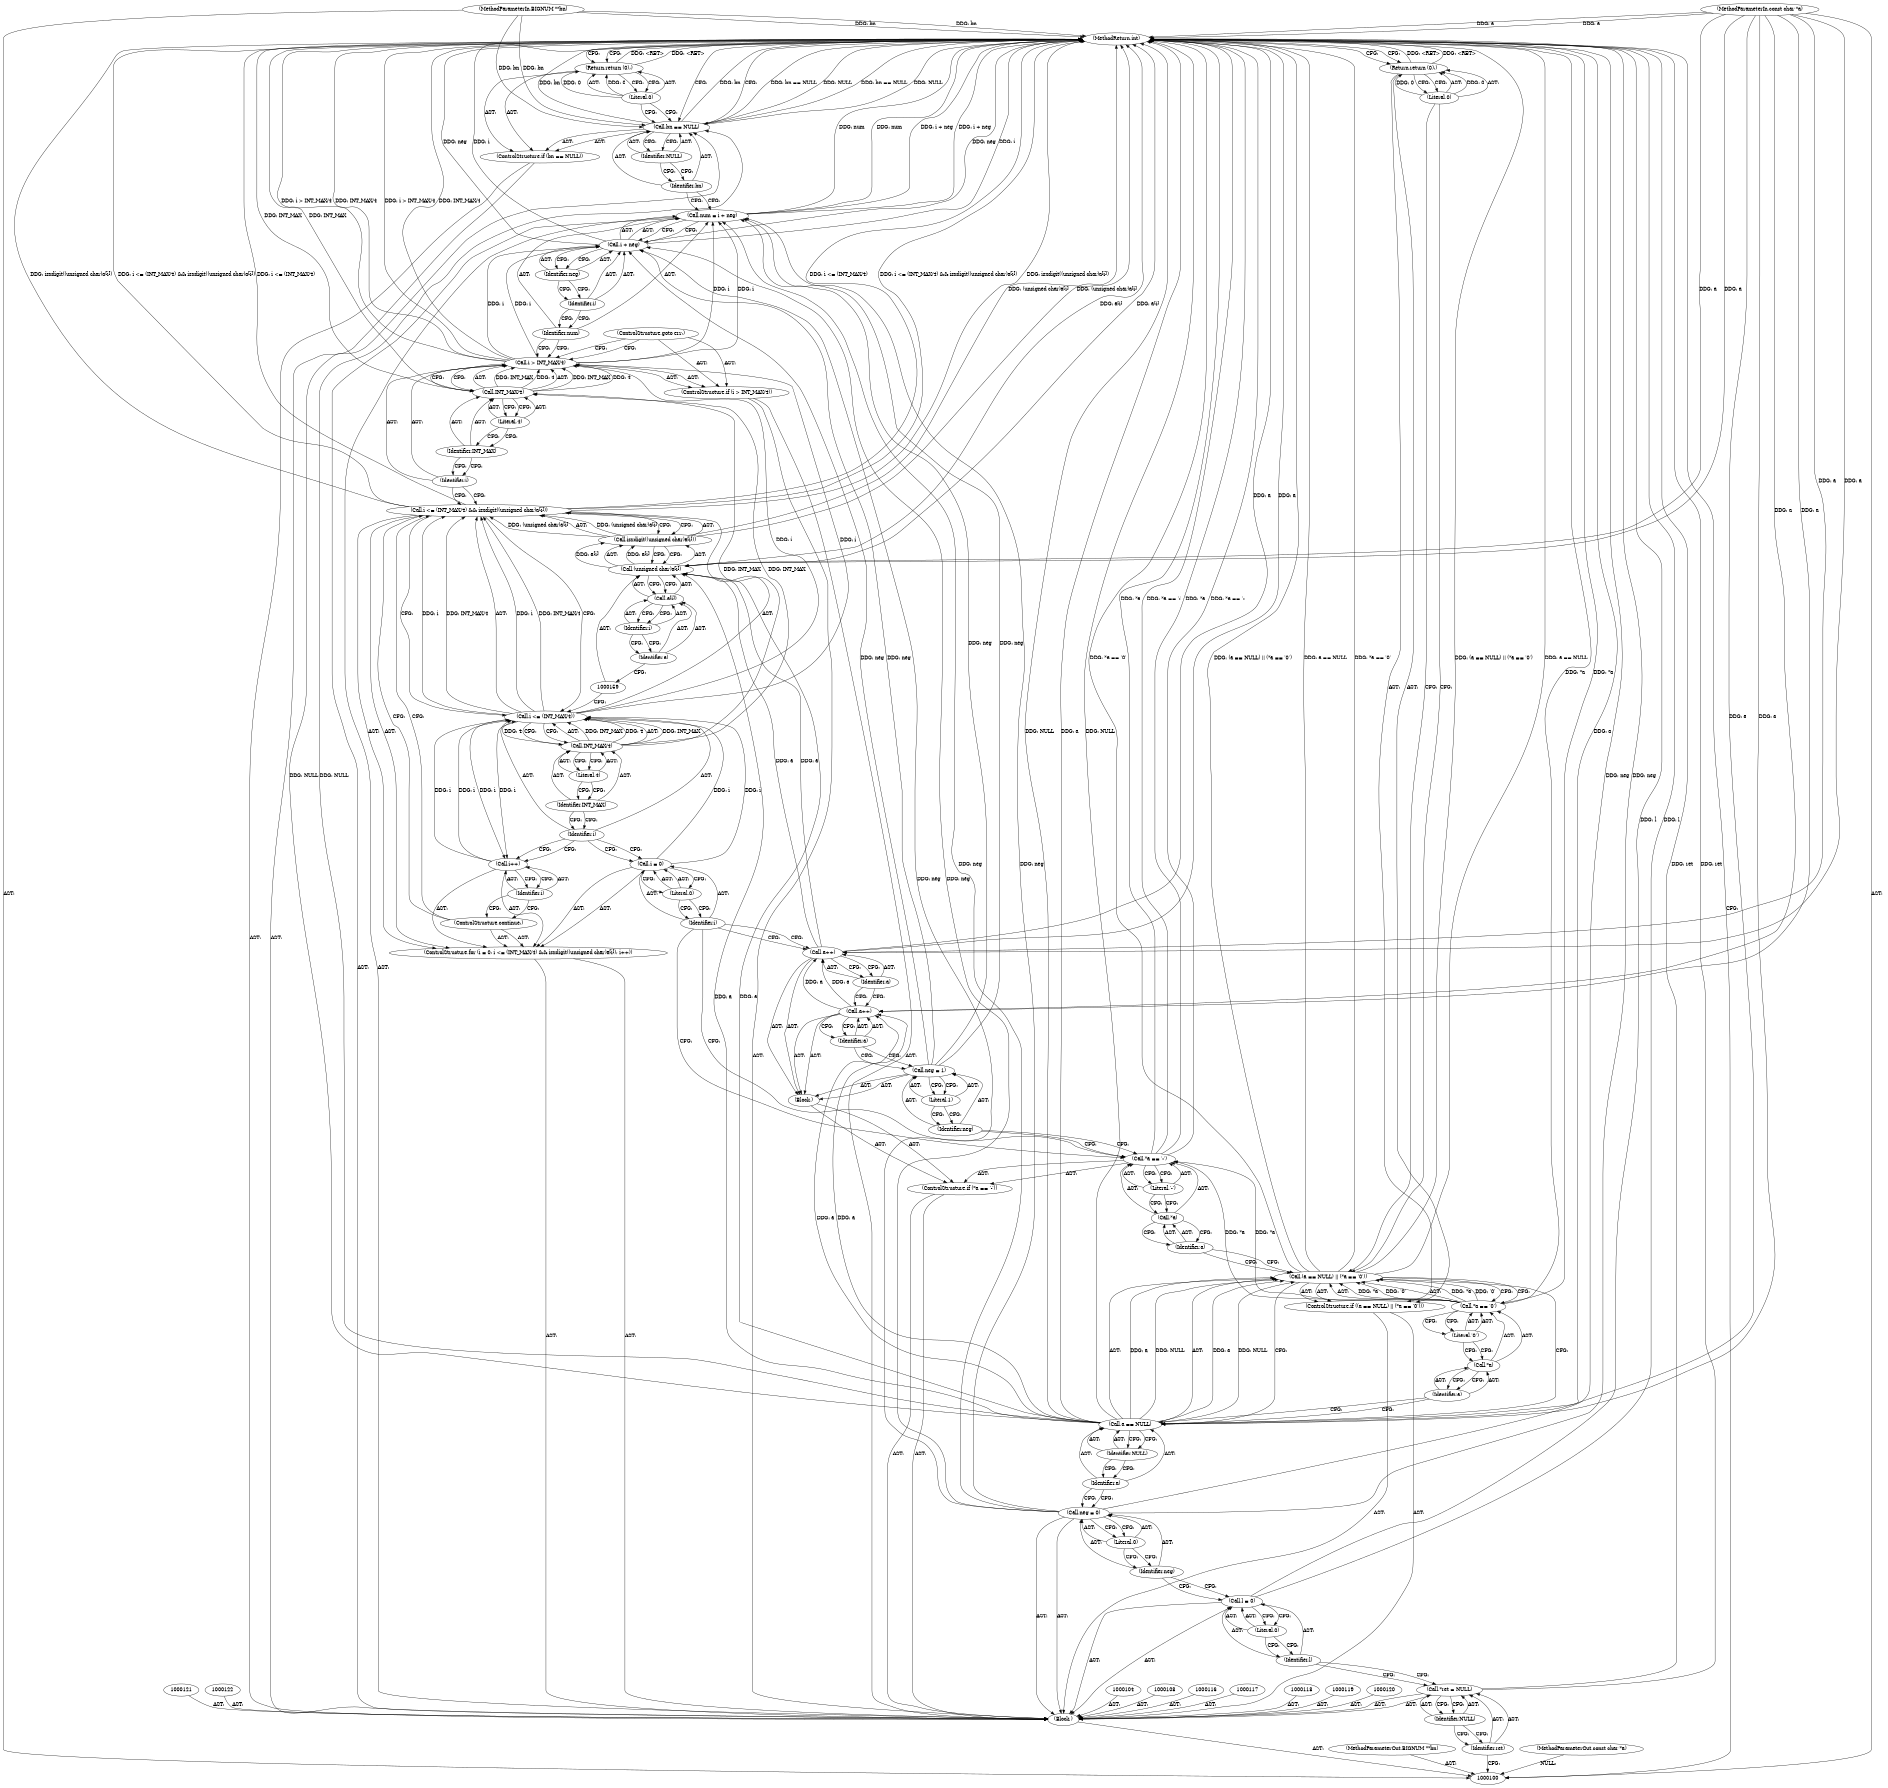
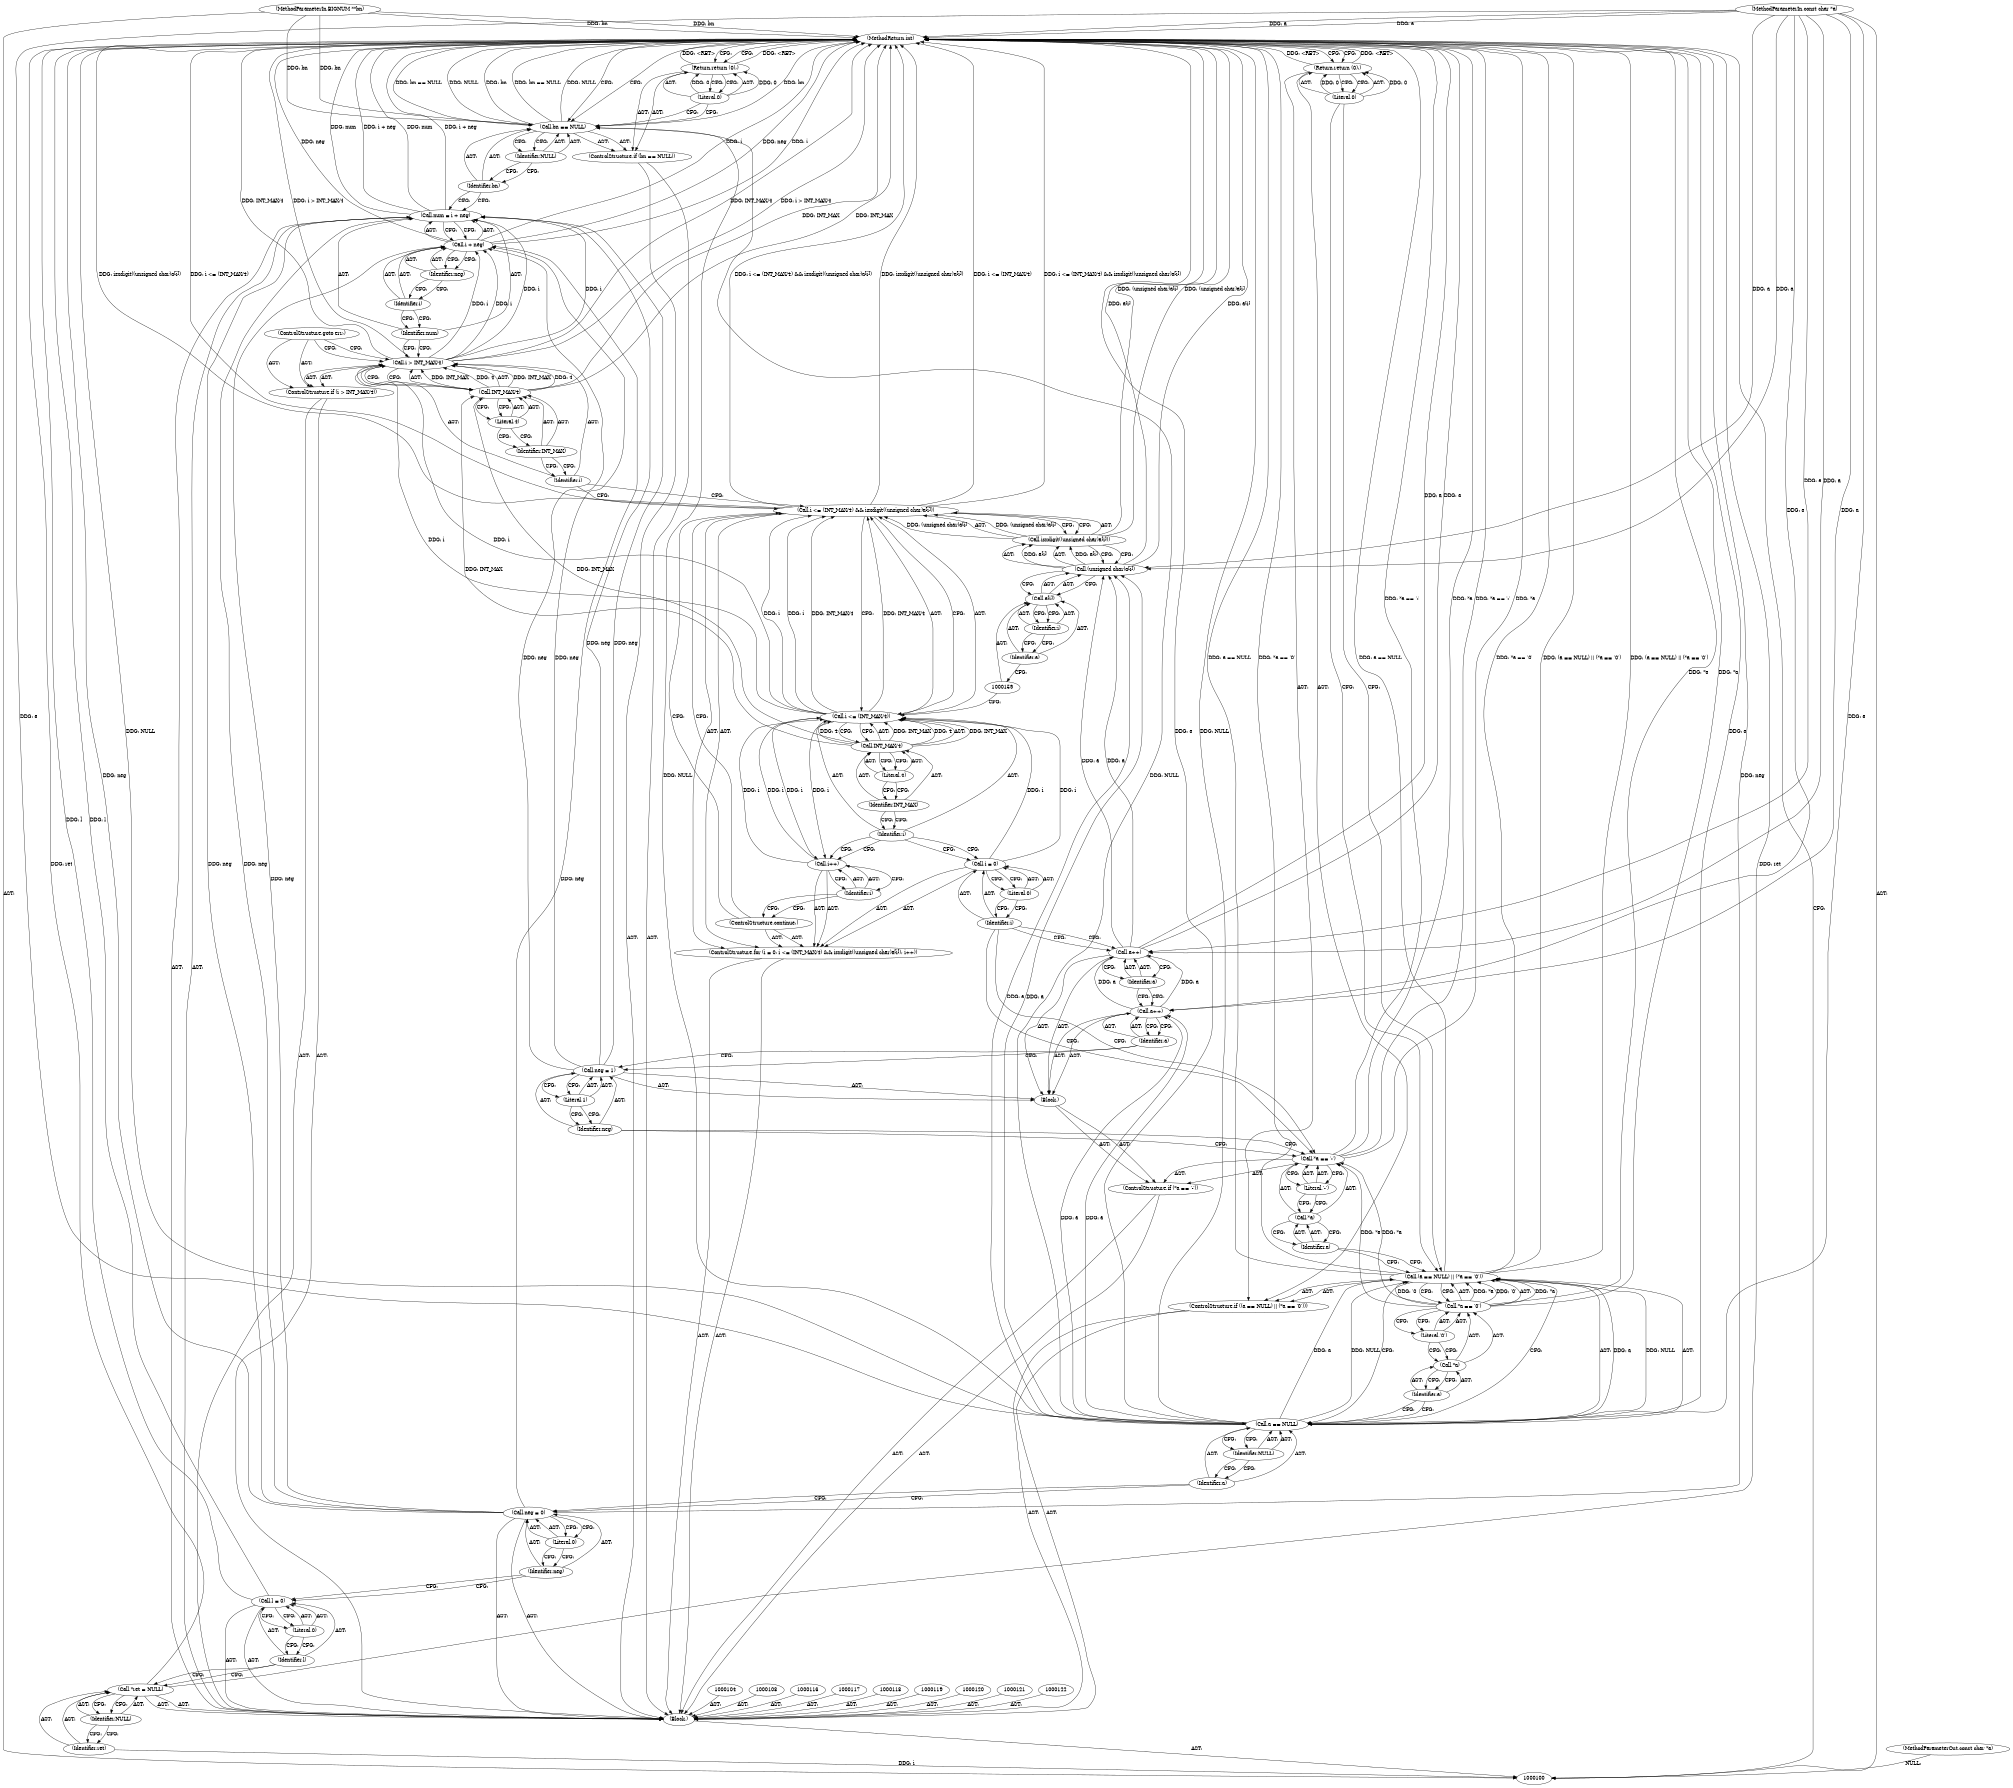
(599, 623) -> (997, 636)
(1392, 1749) -> none
(1495, 1764) -> (907, 1764)
